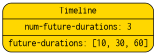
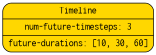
(78, 27) -> (78, 27)
